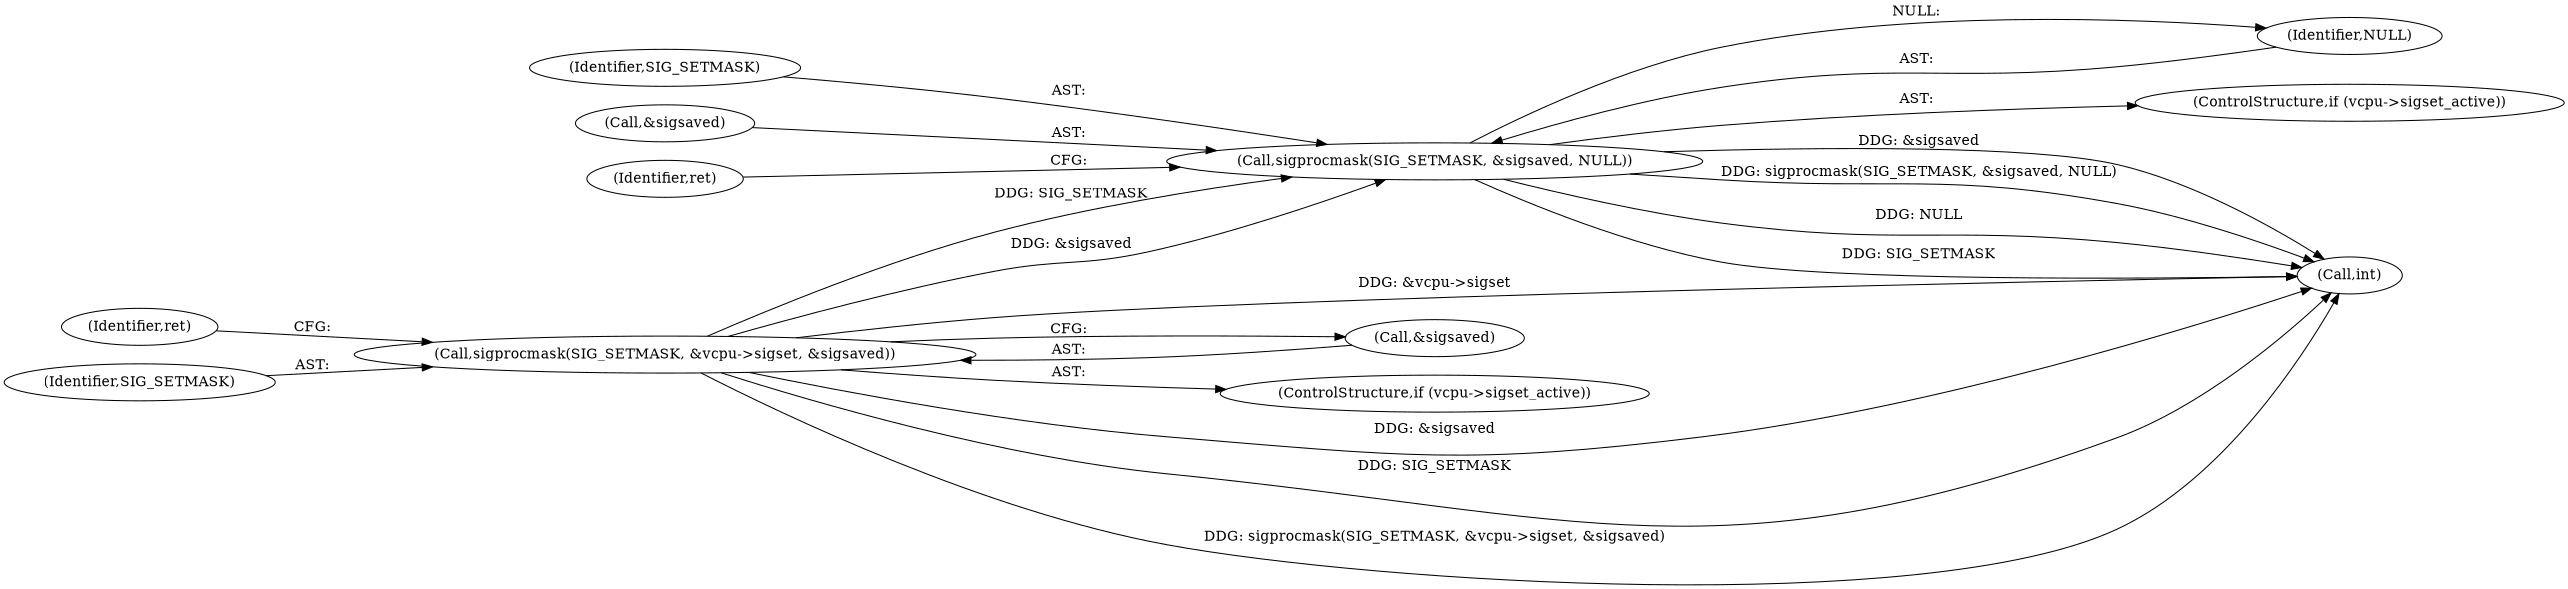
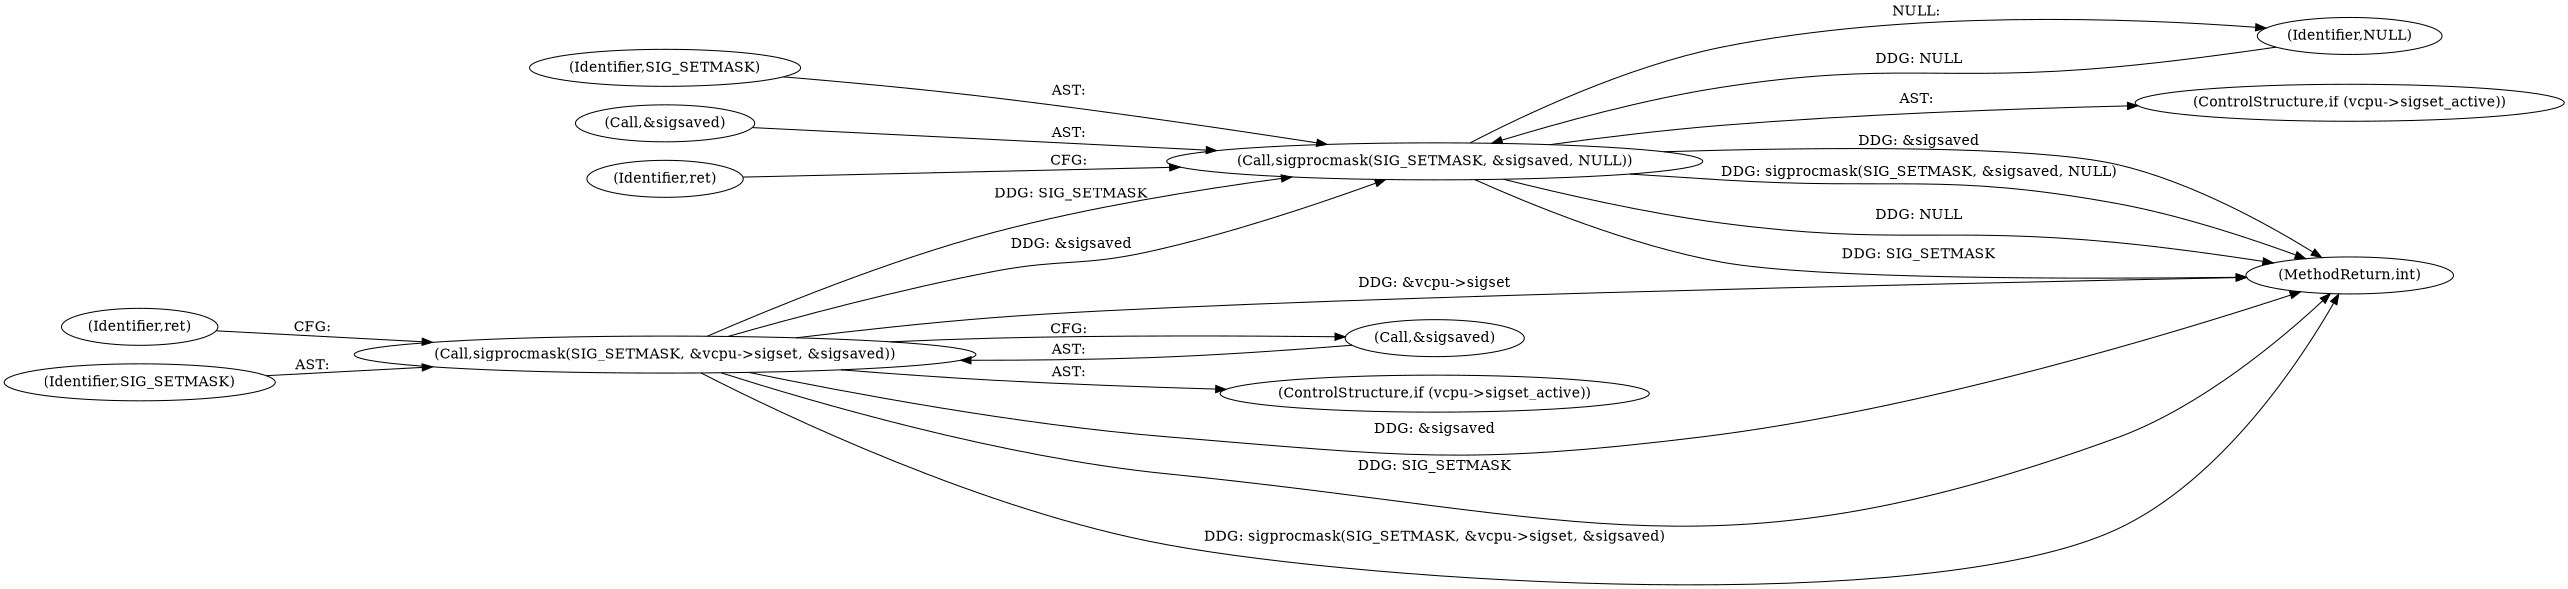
(1919, 59) -> (1919, 59)
(2350, 275) -> (2350, 275)
